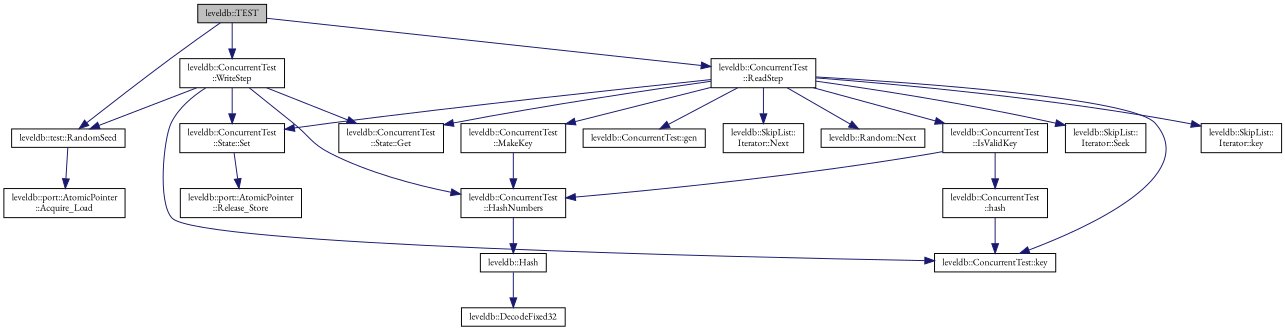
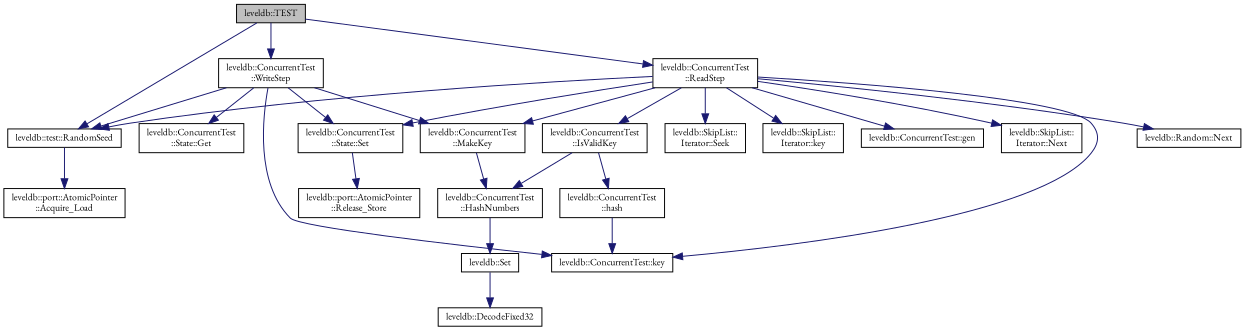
(582, 101) -> (380, 95)
(341, 158) -> (367, 104)
(513, 263) -> (490, 263)
